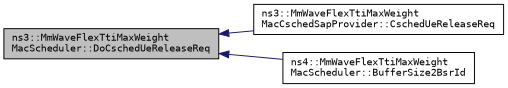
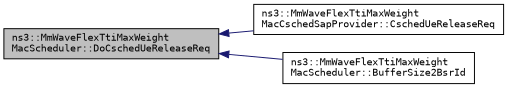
(379, 68) -> (379, 68)
